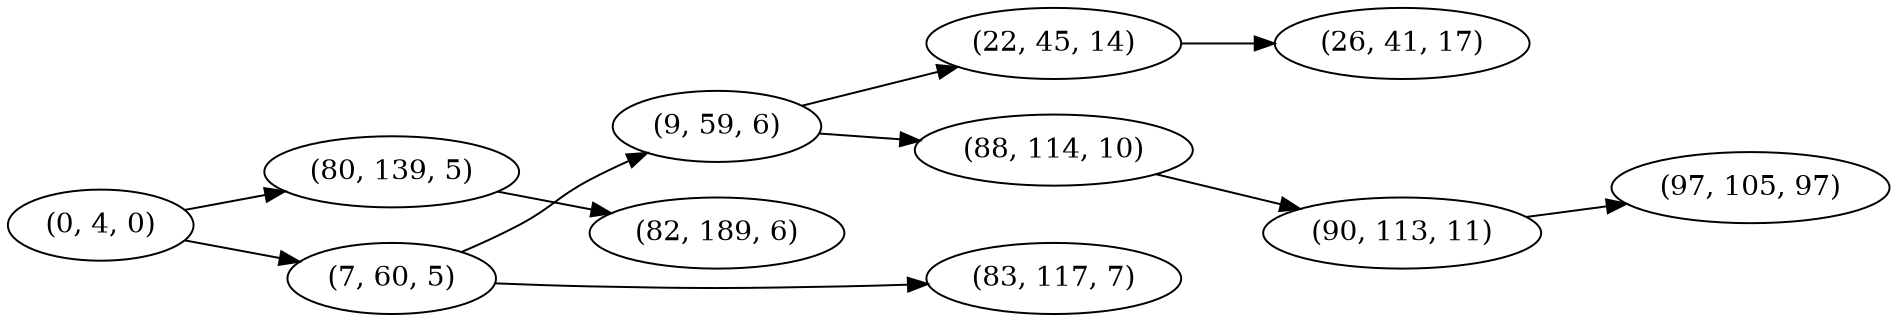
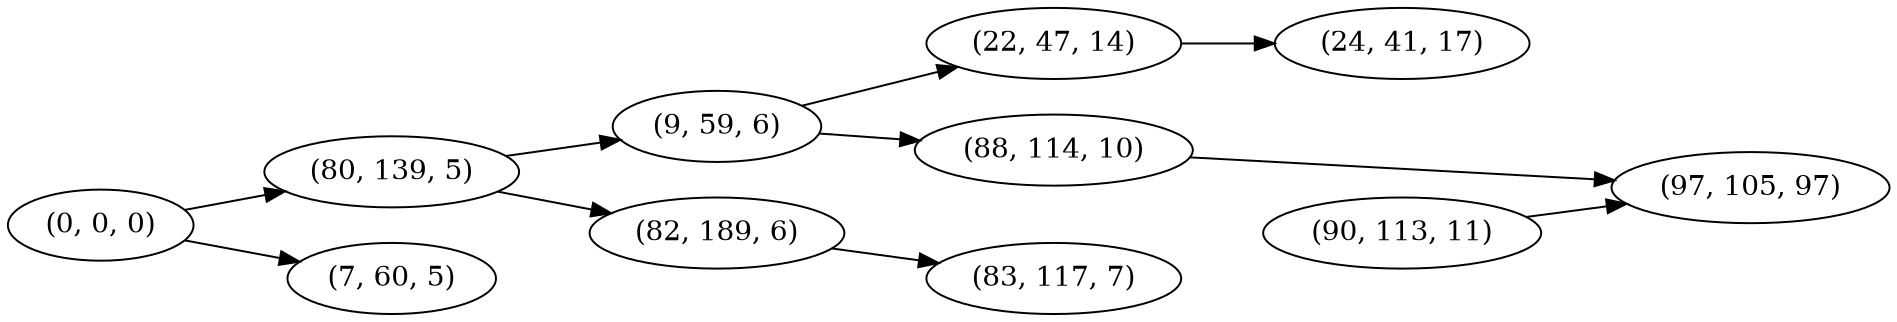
(1054, 43) -> (1054, 43)
(1402, 43) -> (1402, 43)
(1218, 189) -> (1392, 168)
(538, 214) -> (553, 149)
(101, 225) -> (101, 225)
(701, 288) -> (875, 254)
